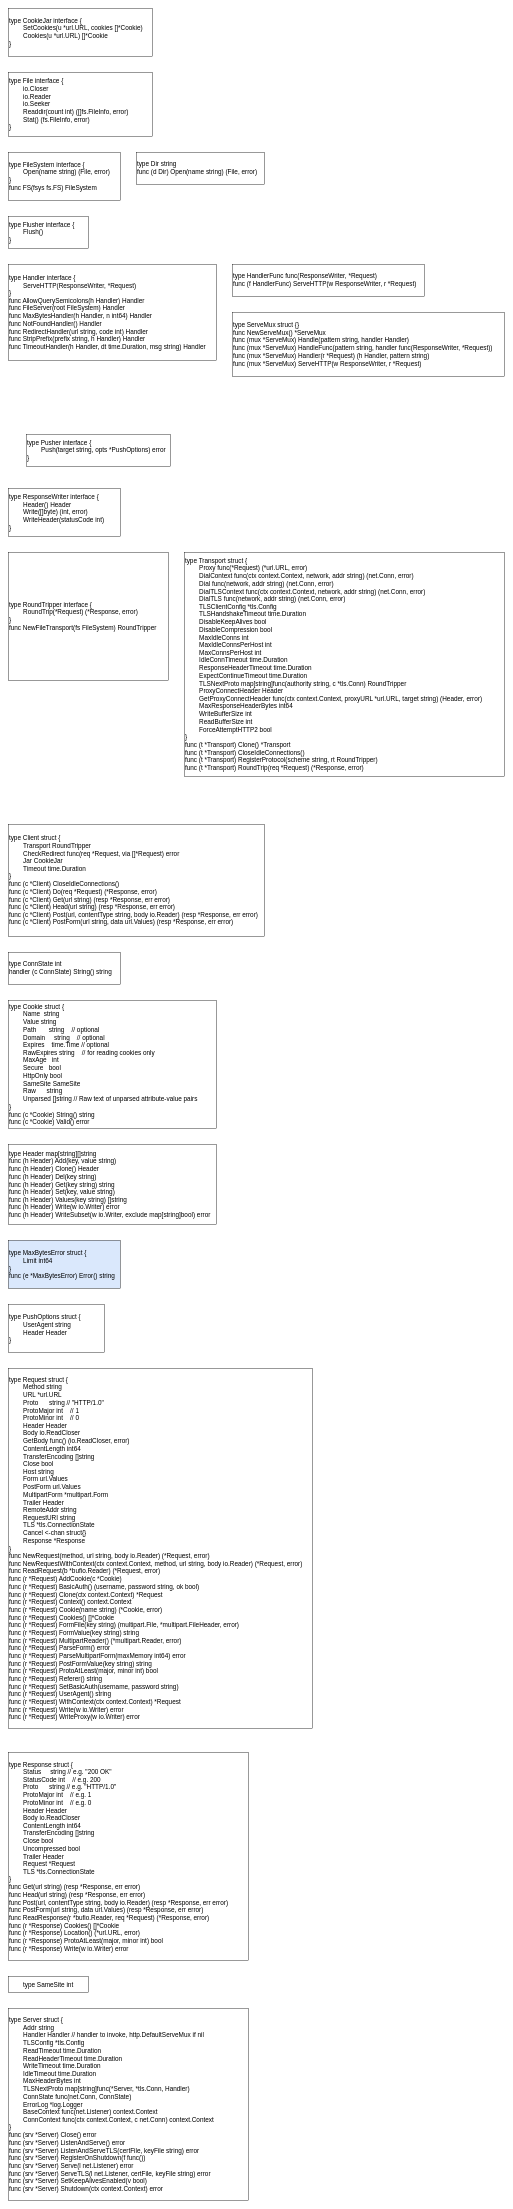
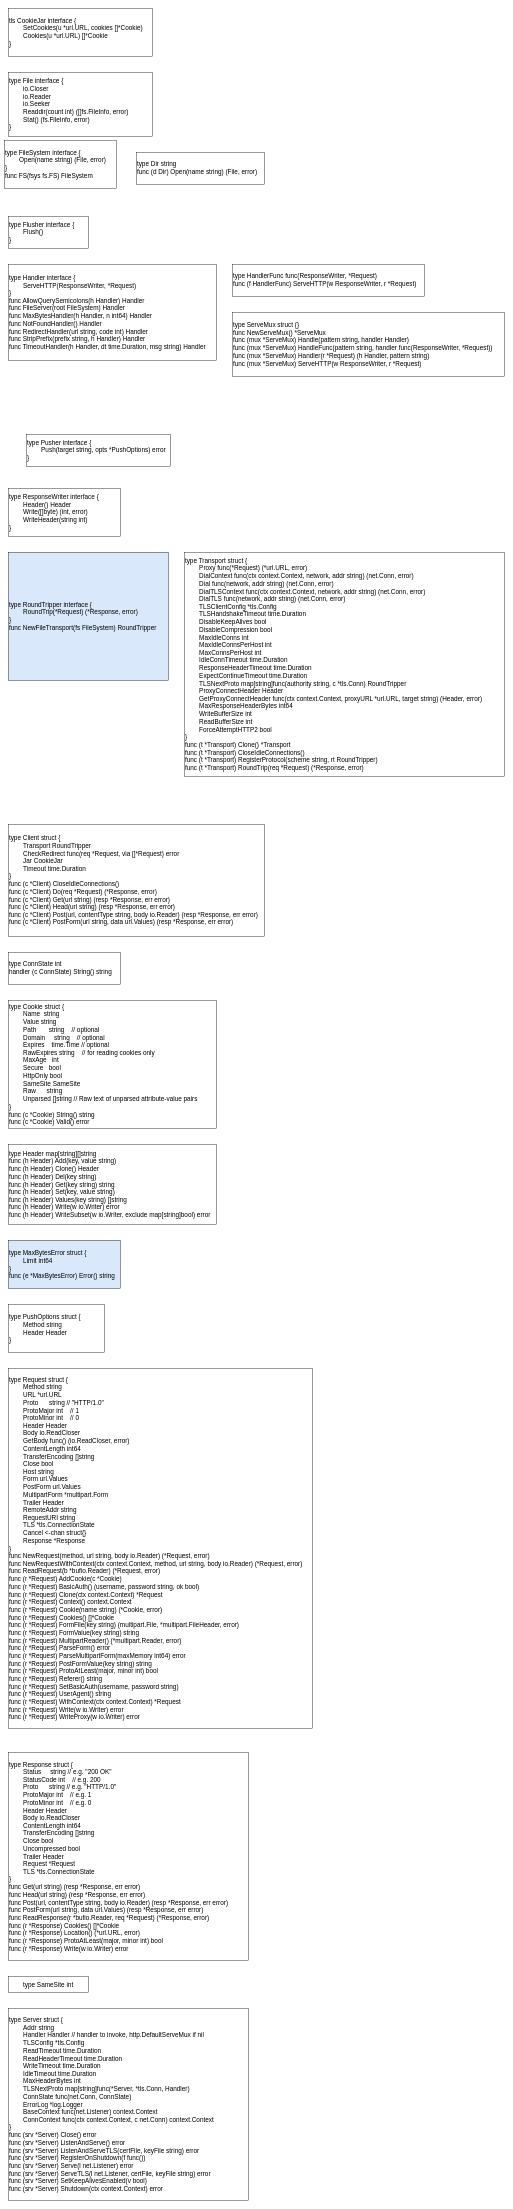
(58, 32) -> (58, 32)
(64, 176) -> (60, 164)
(48, 512) -> (48, 512)
(88, 616) -> (88, 616)
(40, 1328) -> (40, 1328)
